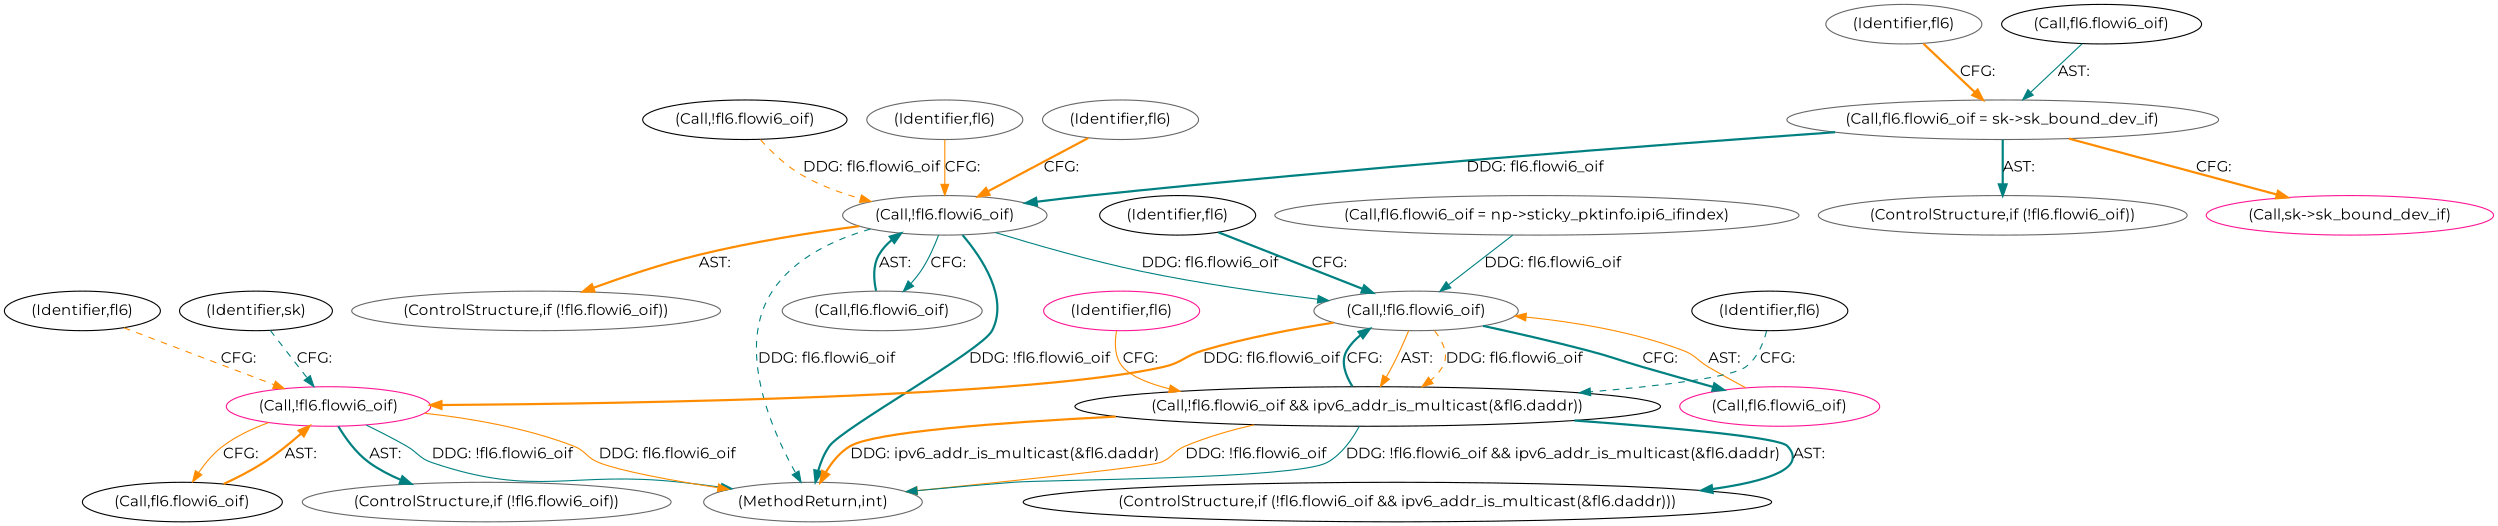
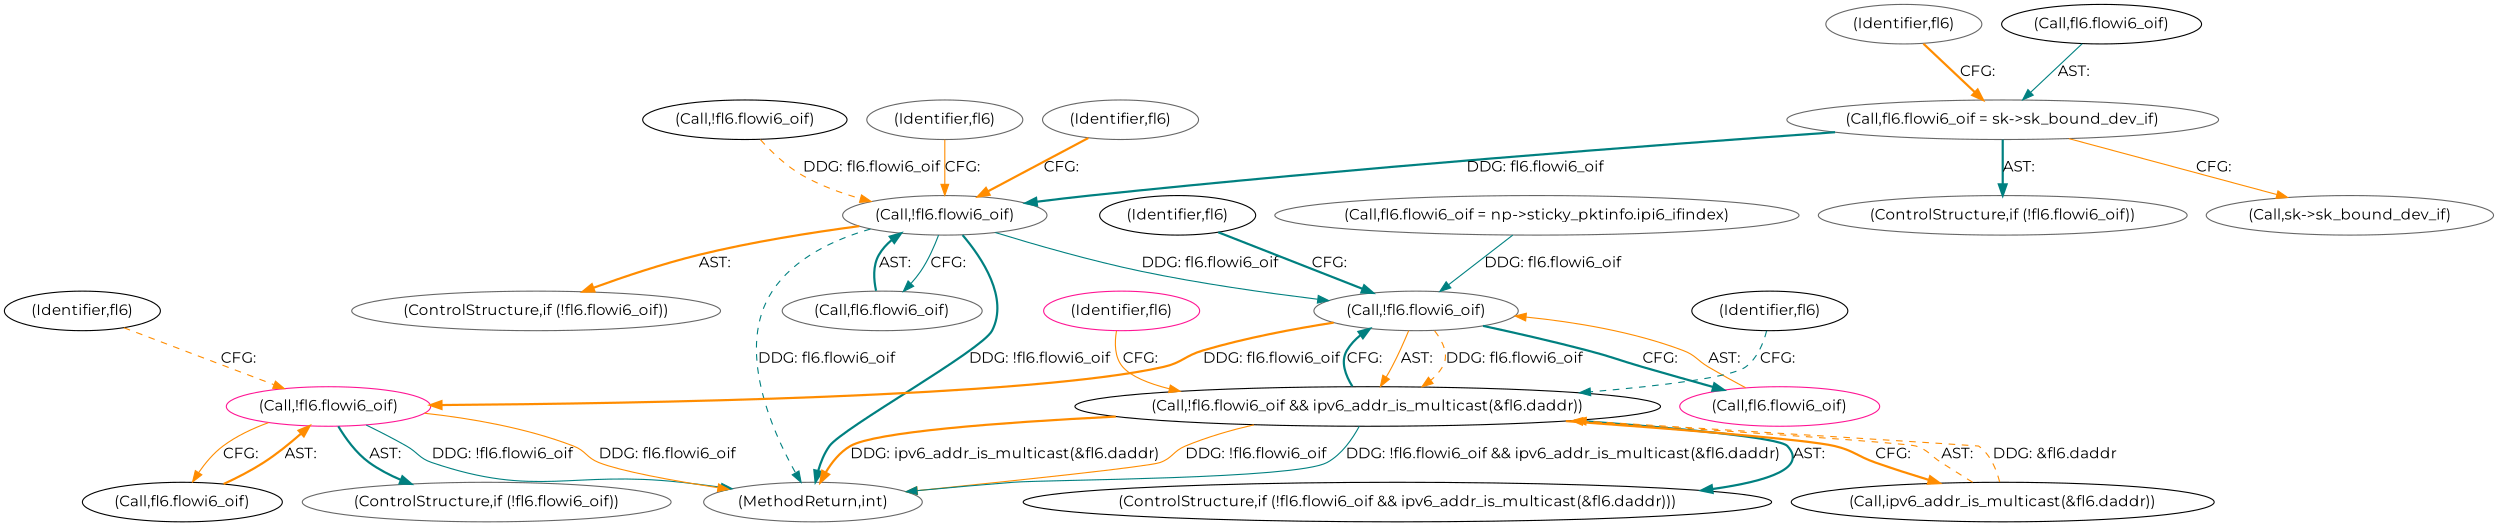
(2173, 167) -> (2173, 167)
(2350, 215) -> (2350, 215)
(256, 311) -> none
none -> (2003, 502)
